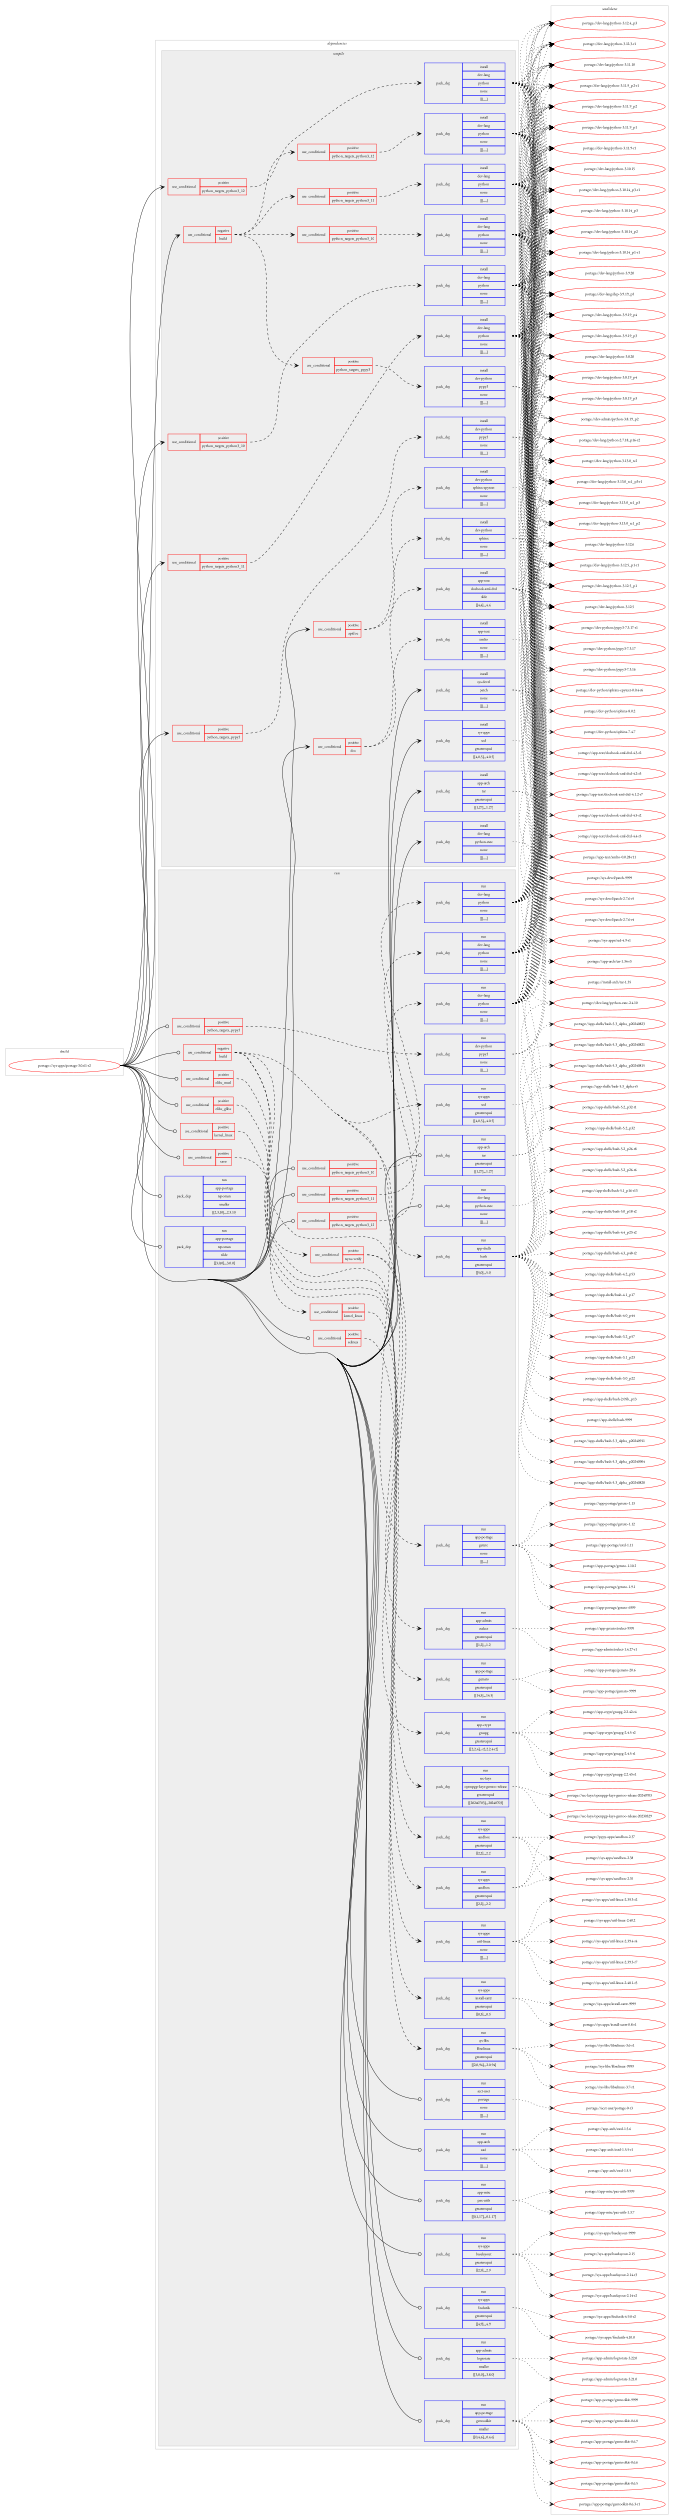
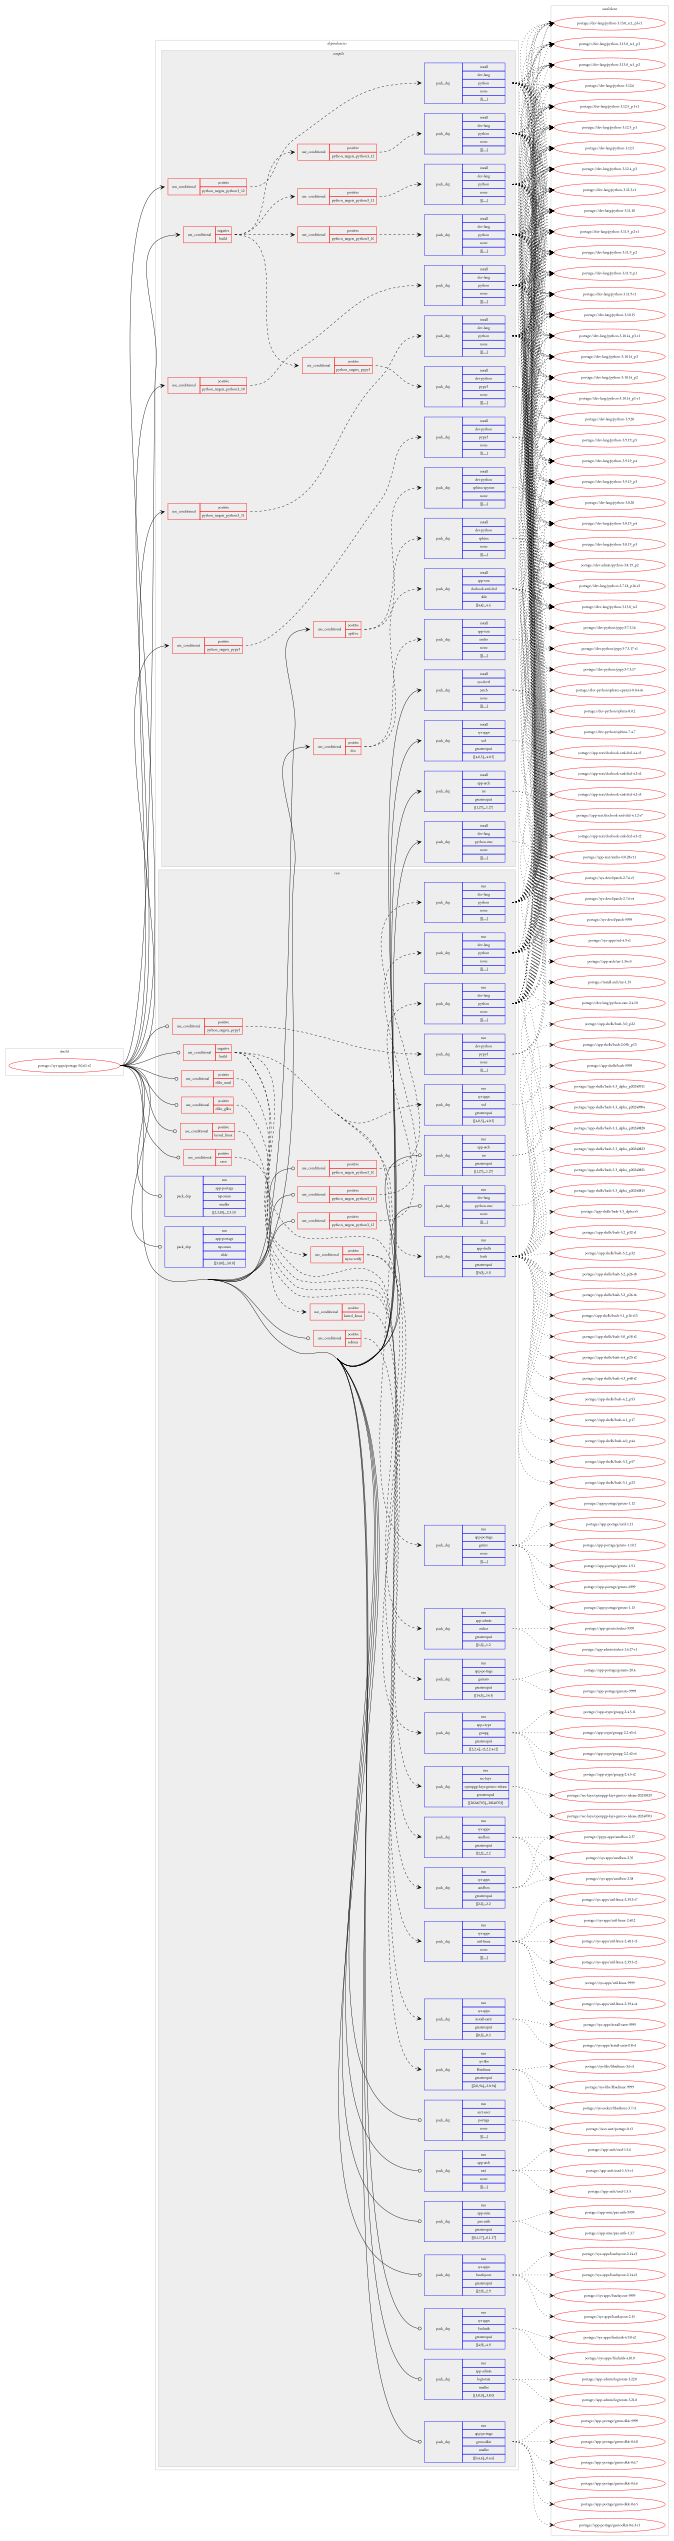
(610, 294) -> (610, 440)
none -> (610, 1983)
(610, 2087) -> (610, 2108)
